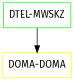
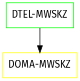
(37, 65) -> (40, 65)
